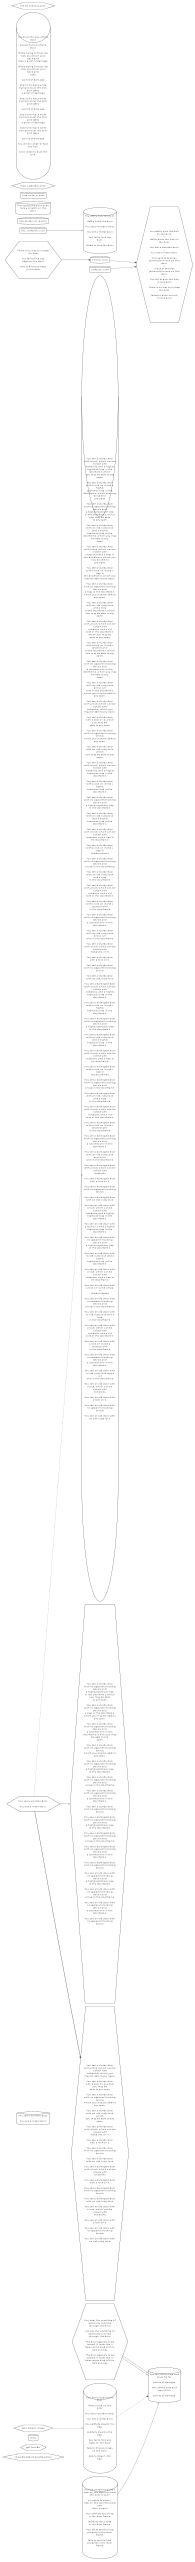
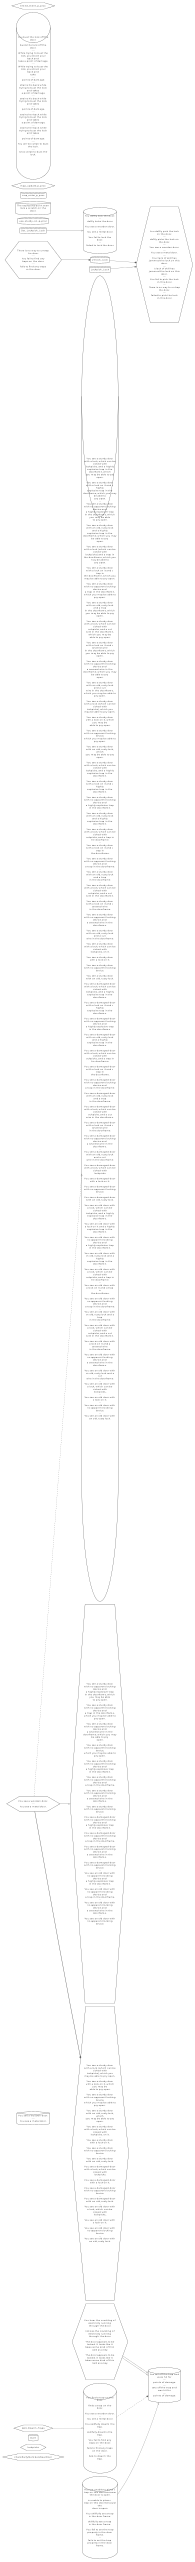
(33, 2447) -> (33, 2447)
